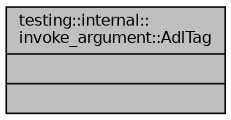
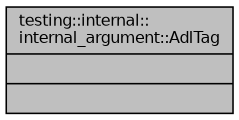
(116, 38) -> (120, 38)
